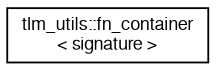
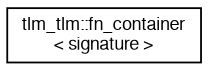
(108, 35) -> (104, 35)
